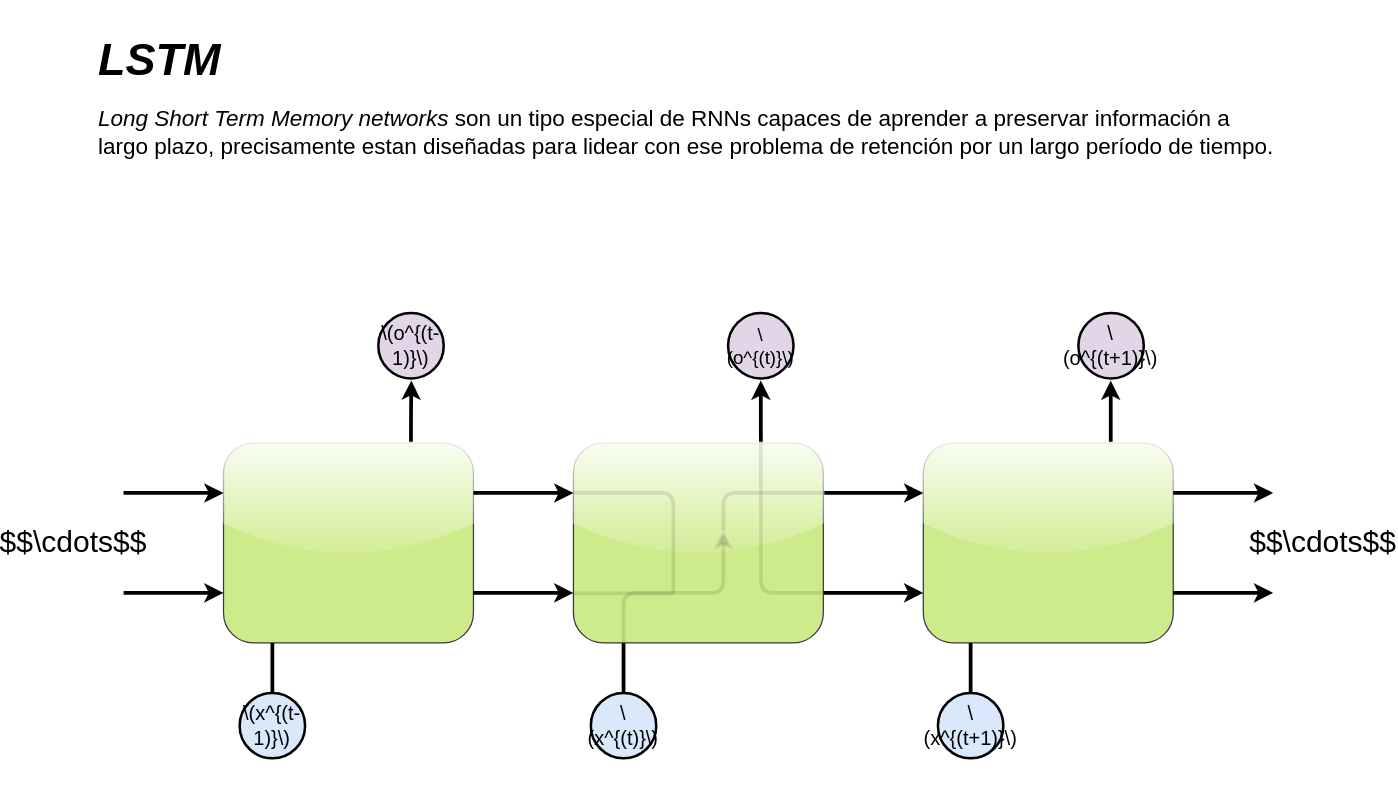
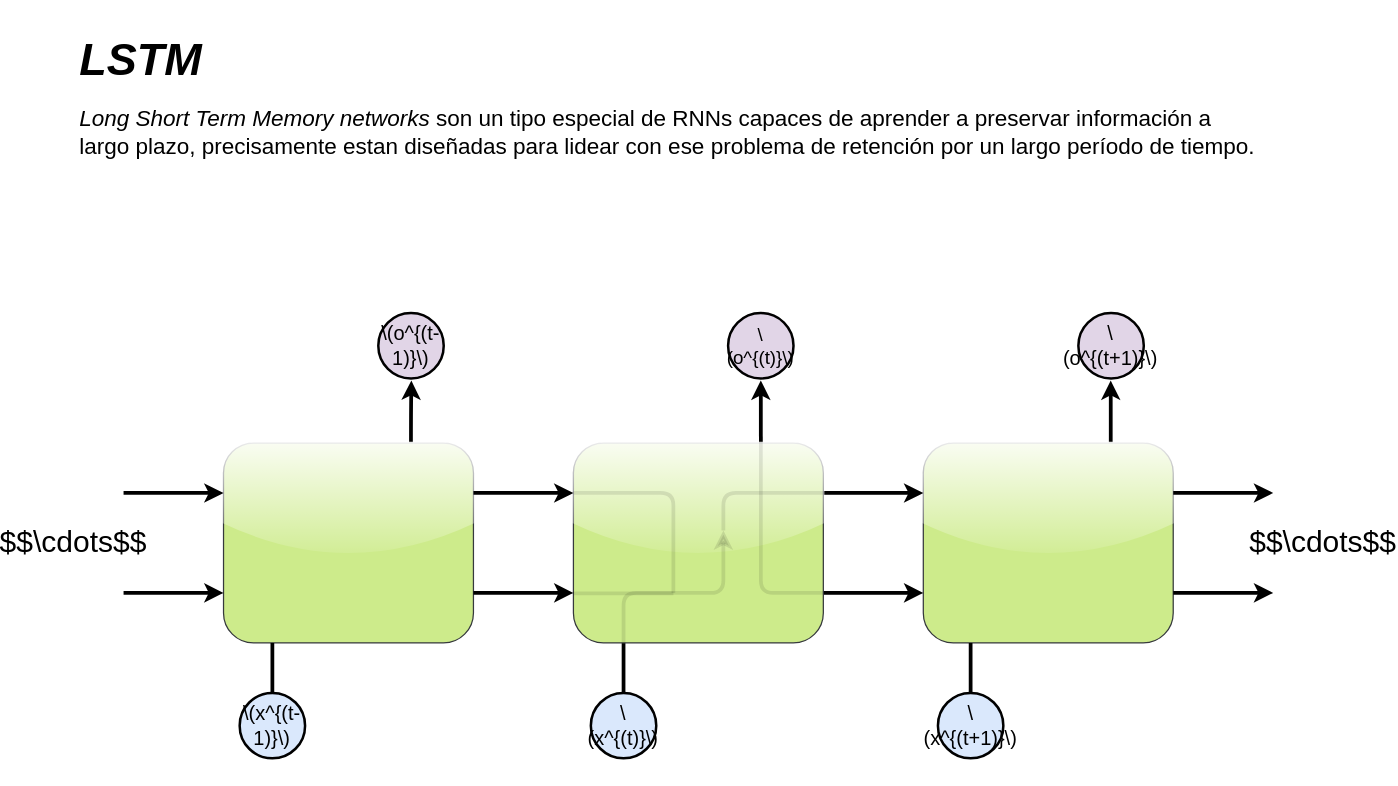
(686, 132) -> (667, 132)
